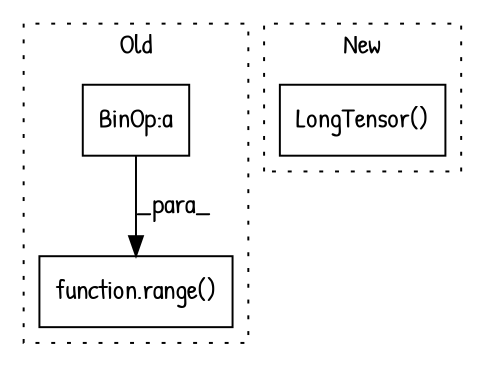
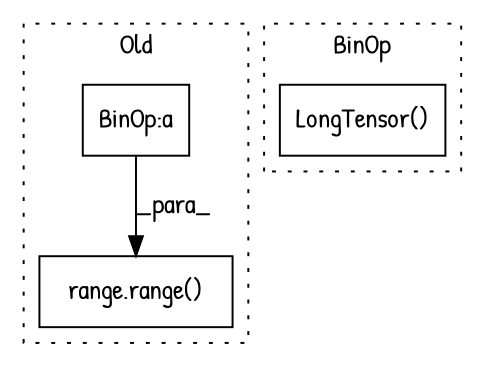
(363, 46) -> (363, 46)
(136, 292) -> (136, 292)
